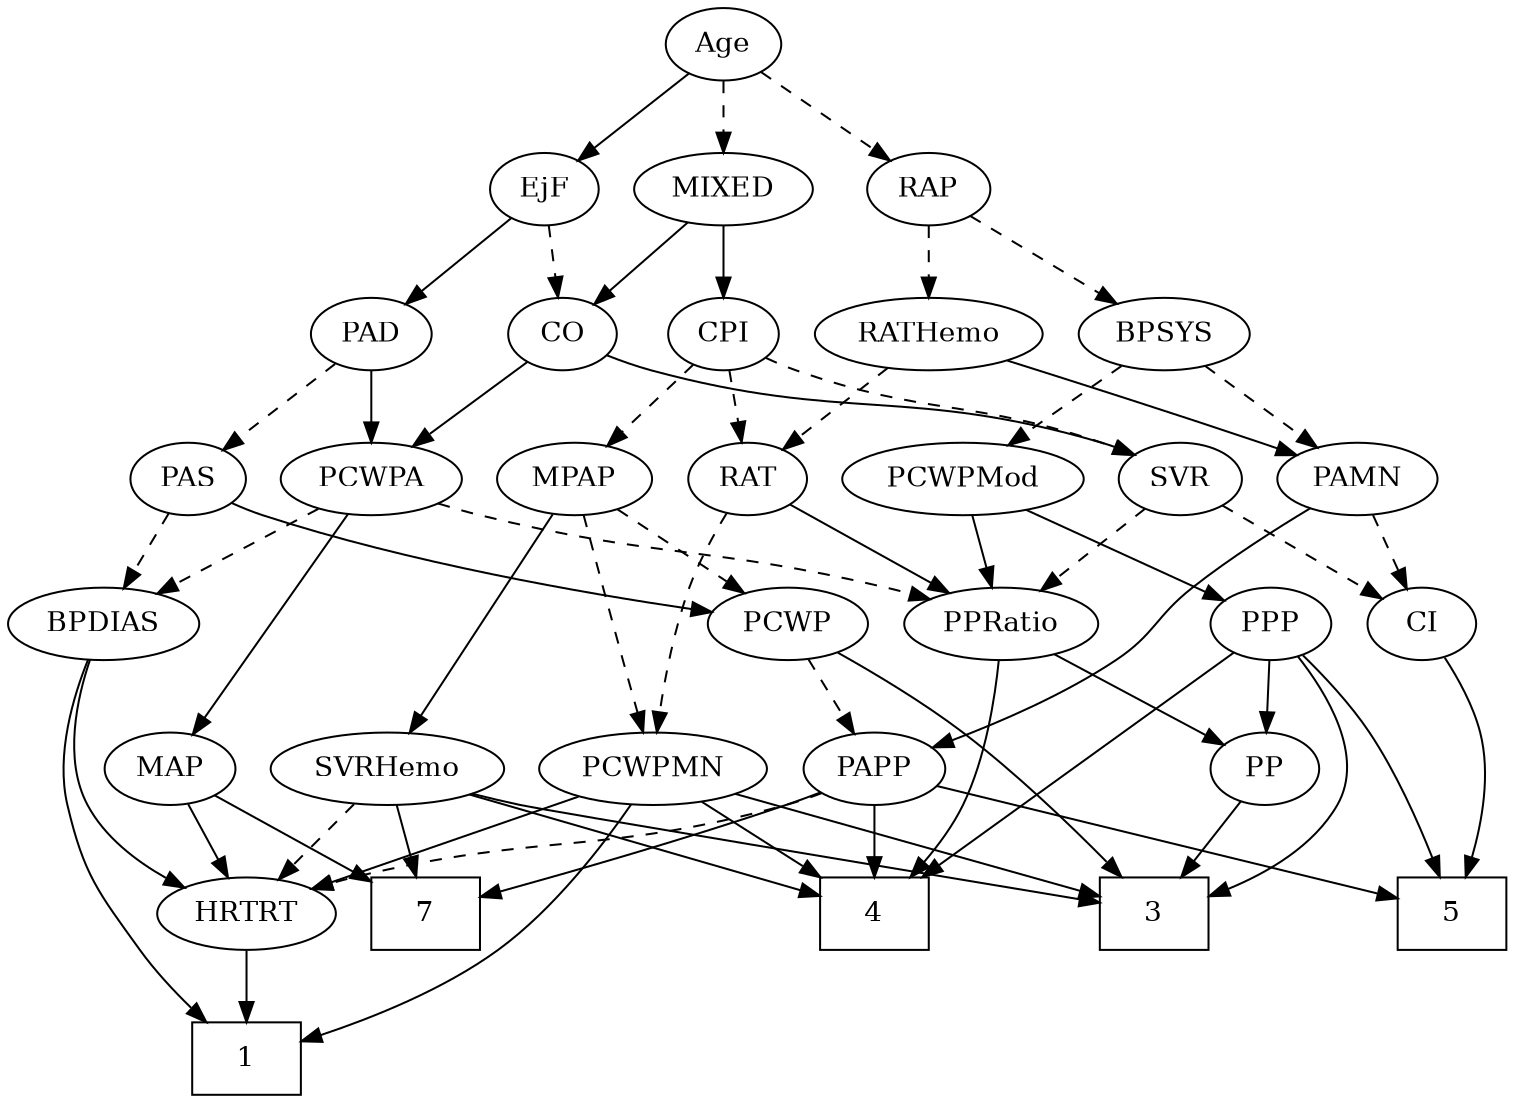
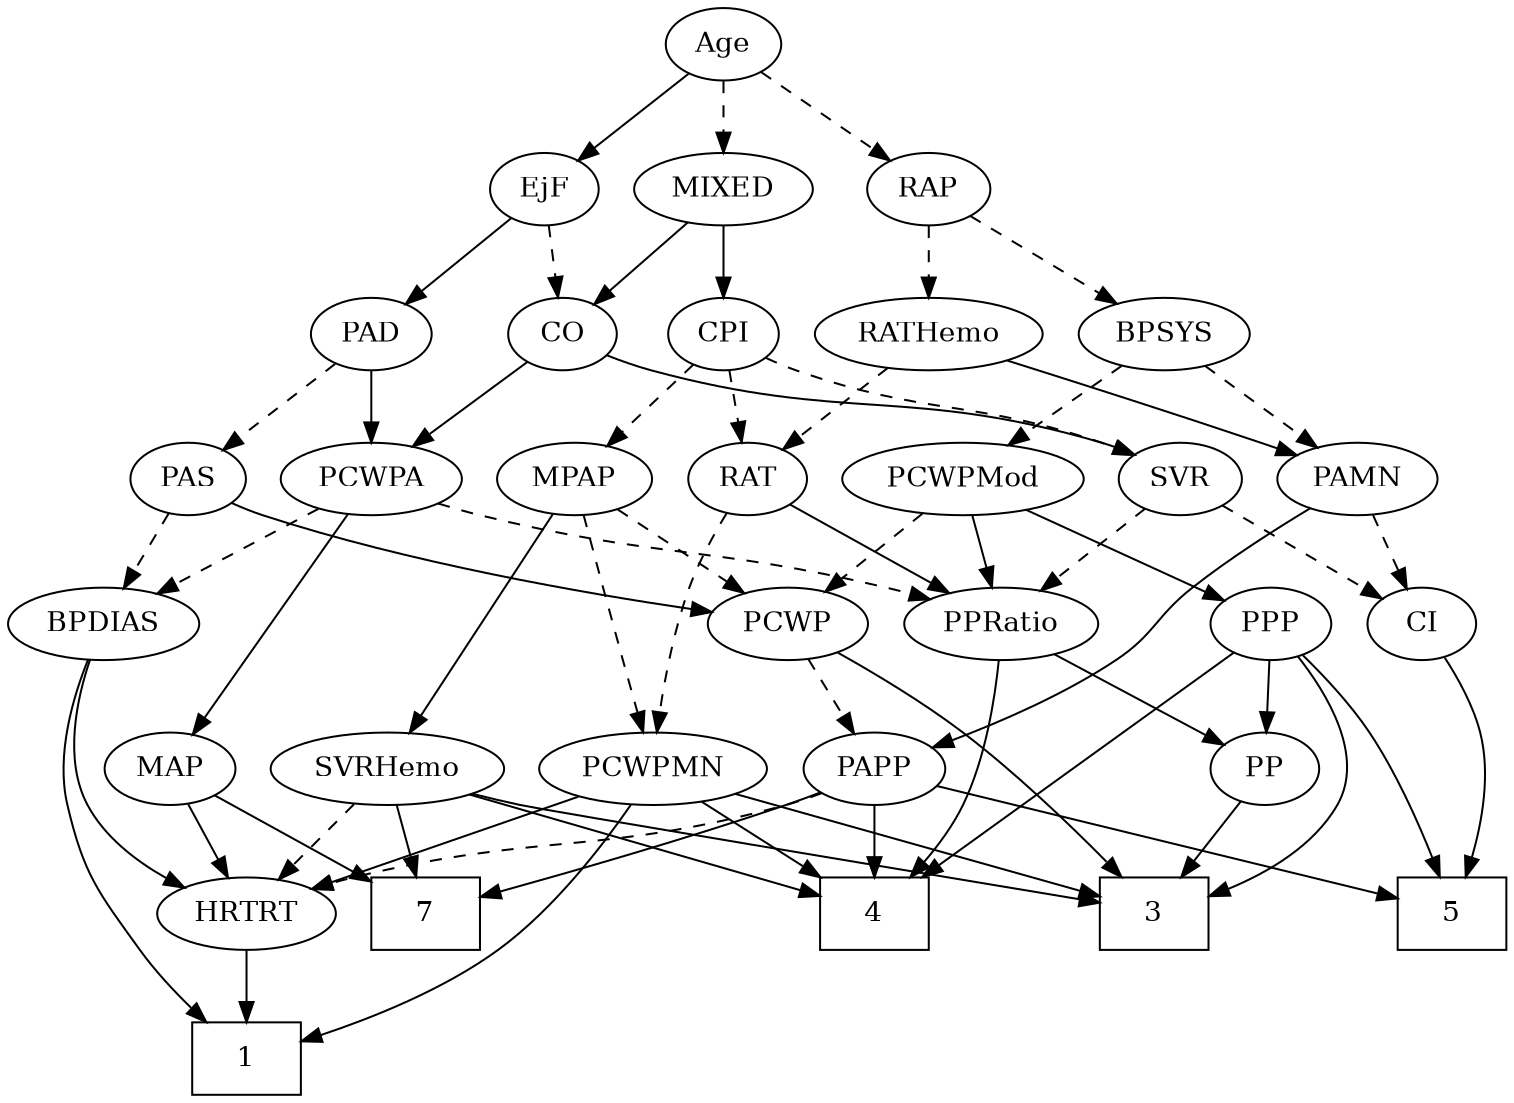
none -> (886, 543)
